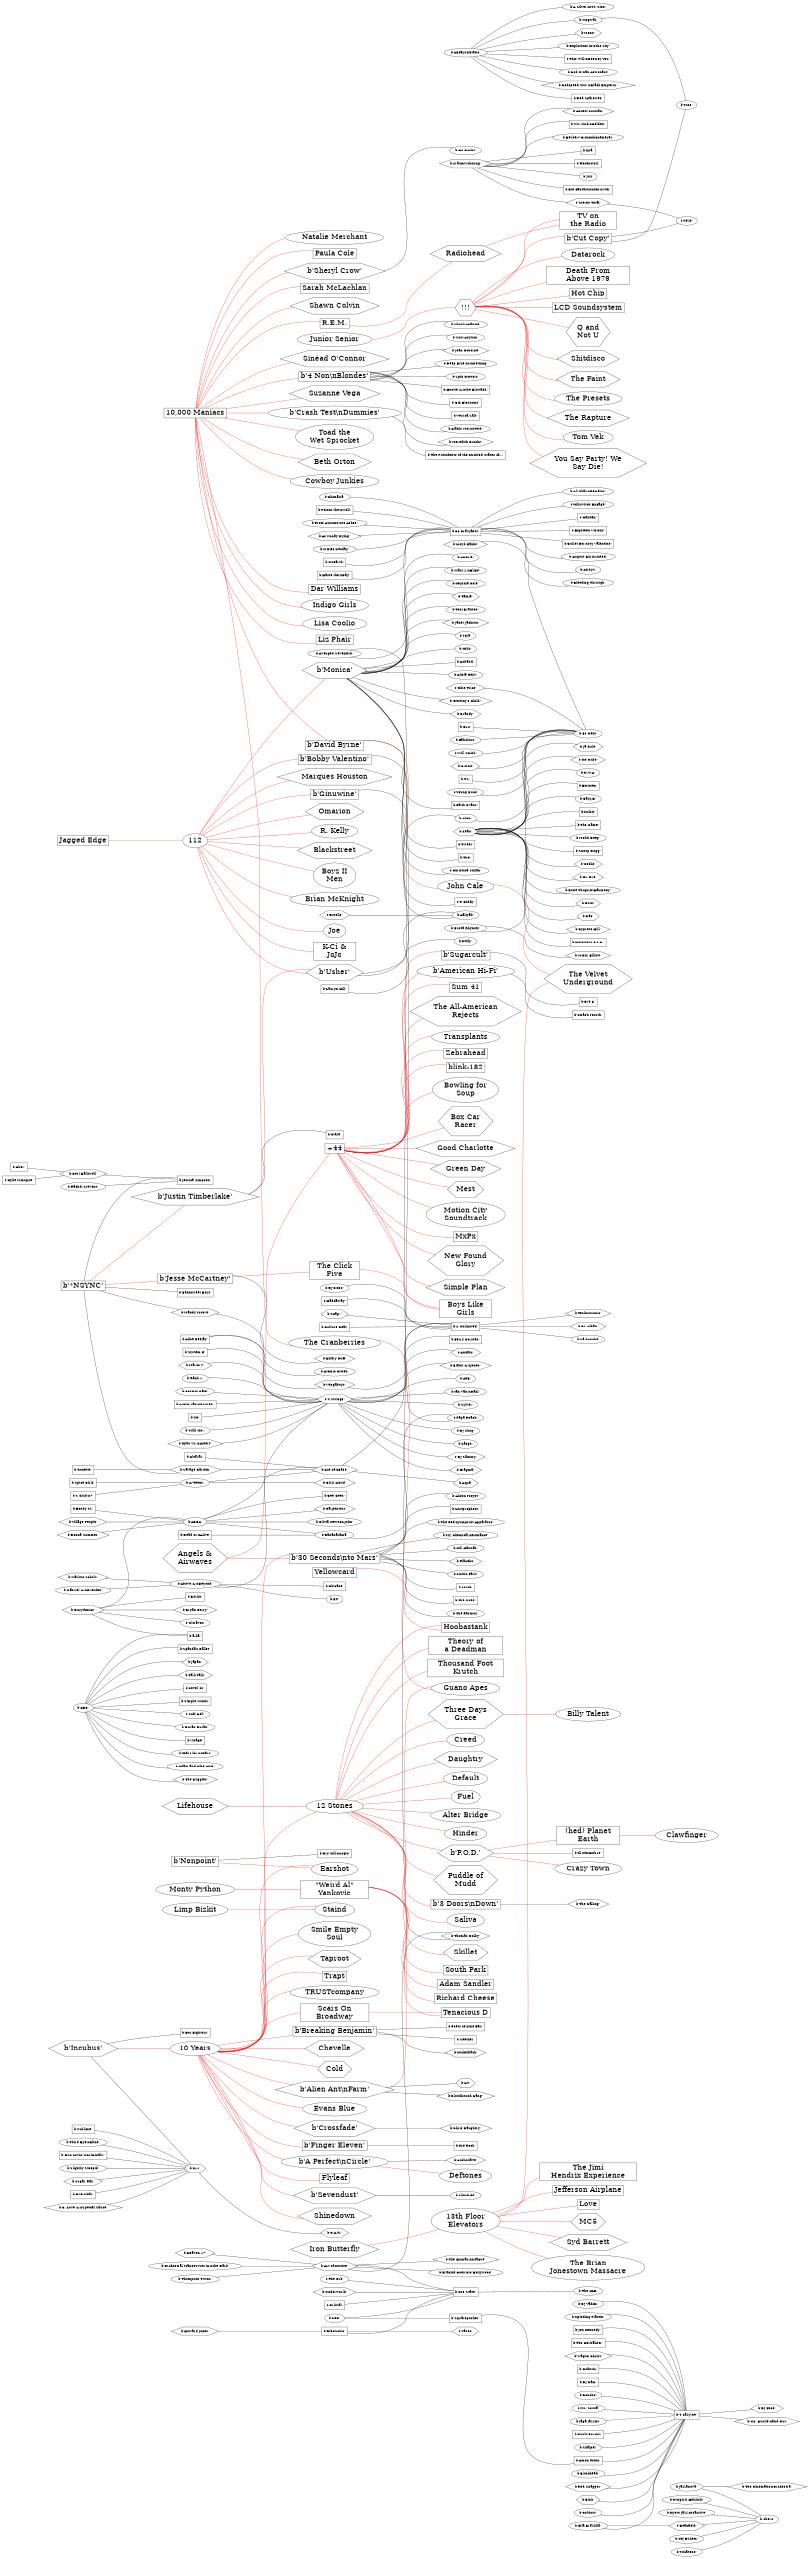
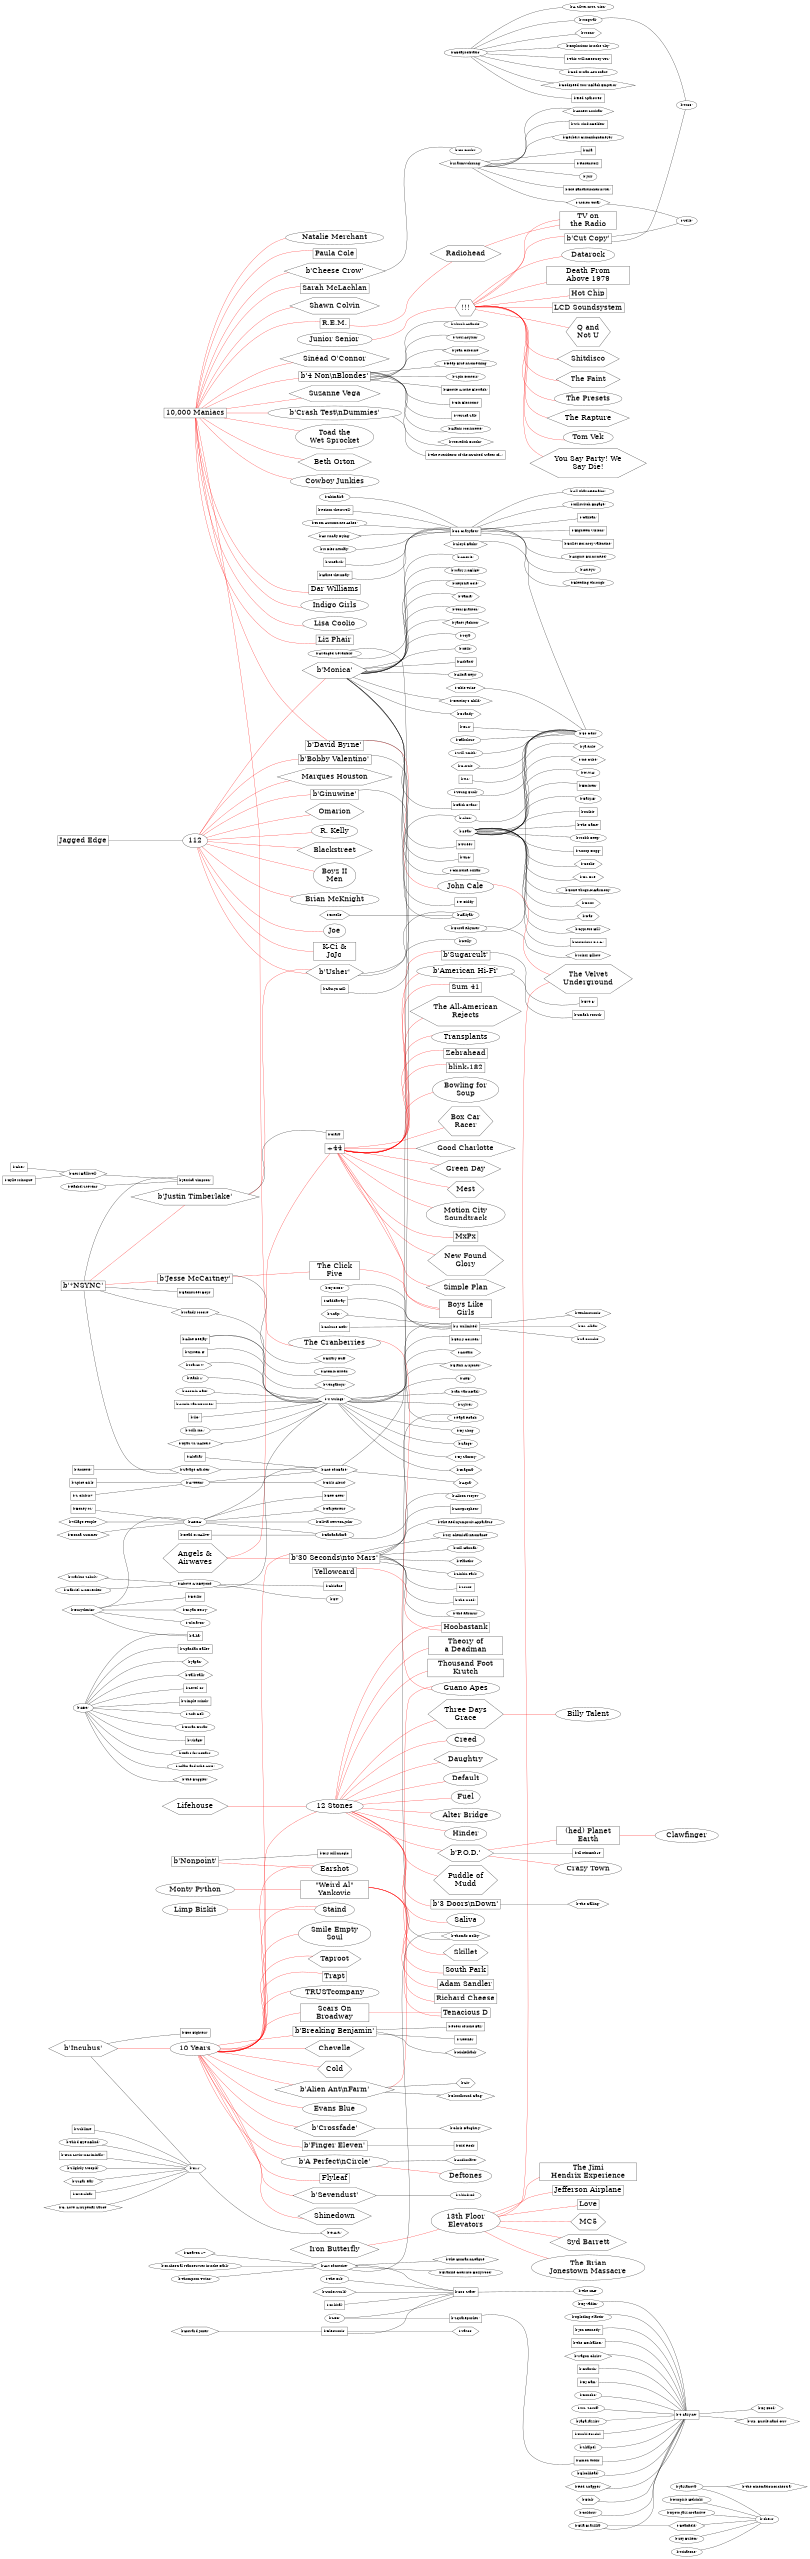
(335, 271) -> (335, 271)
(146, 841) -> (146, 841)
(401, 1378) -> none
